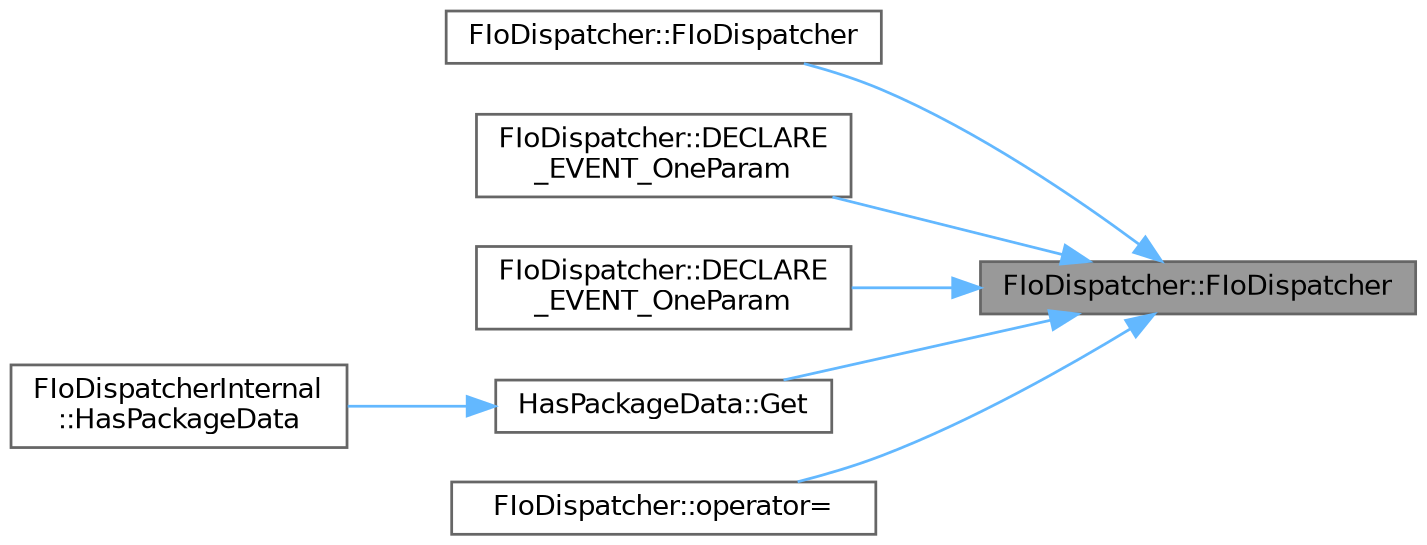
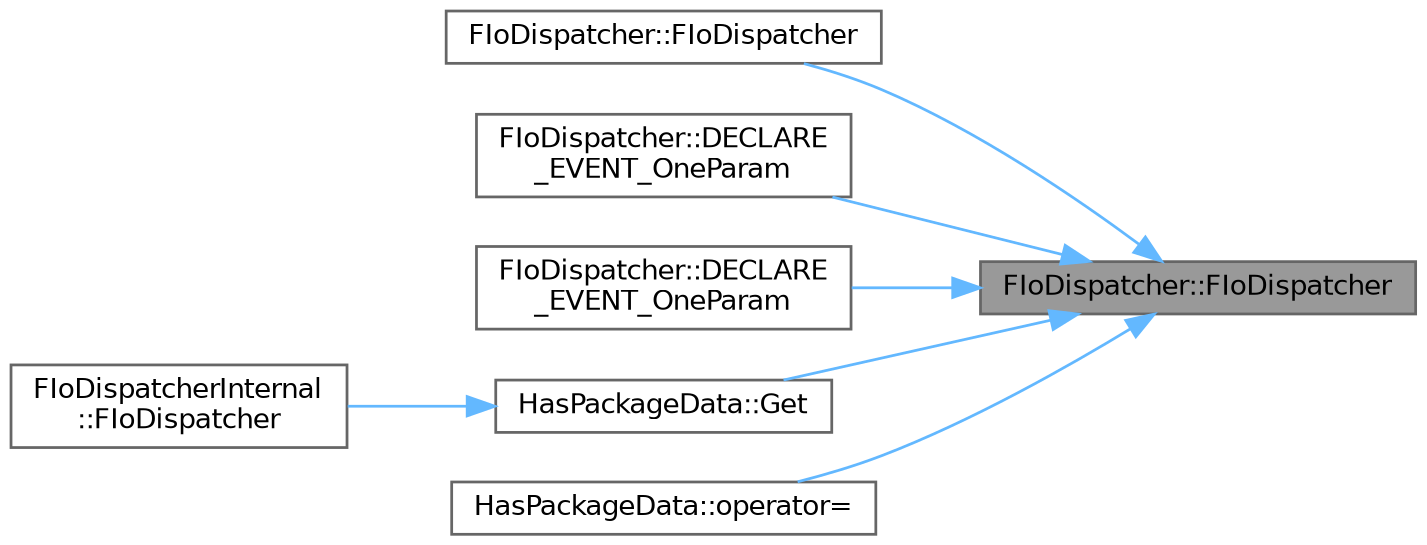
(179, 406) -> (179, 406)
(664, 508) -> (664, 508)
